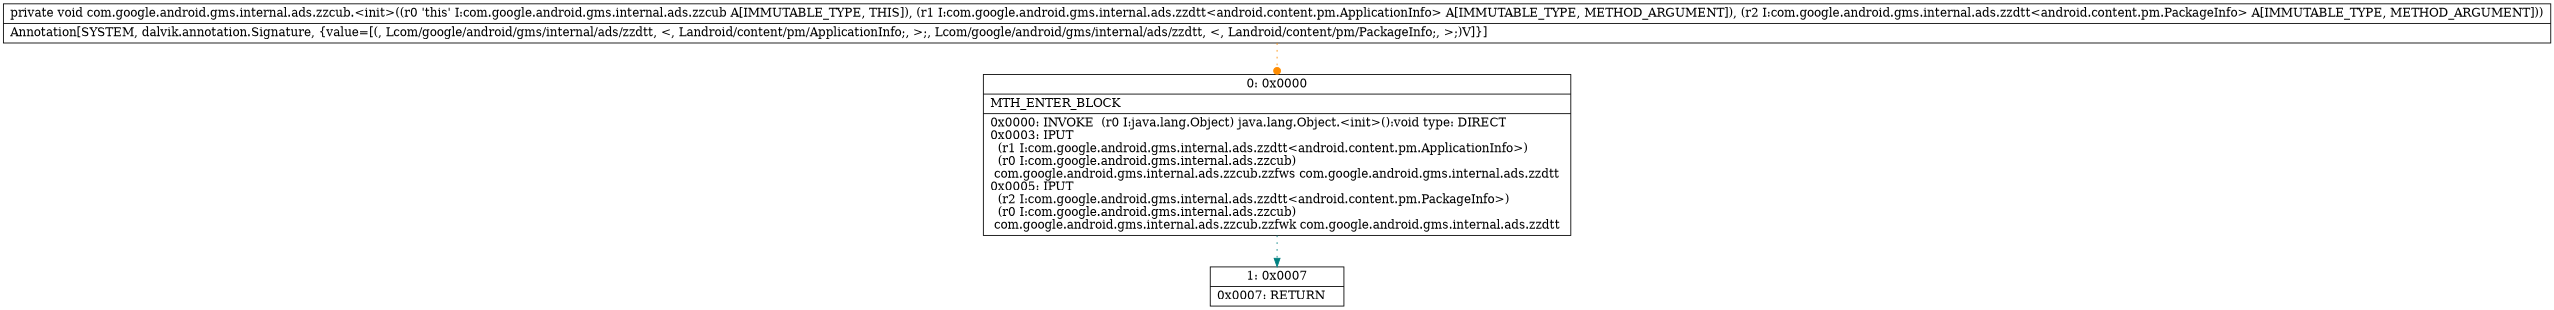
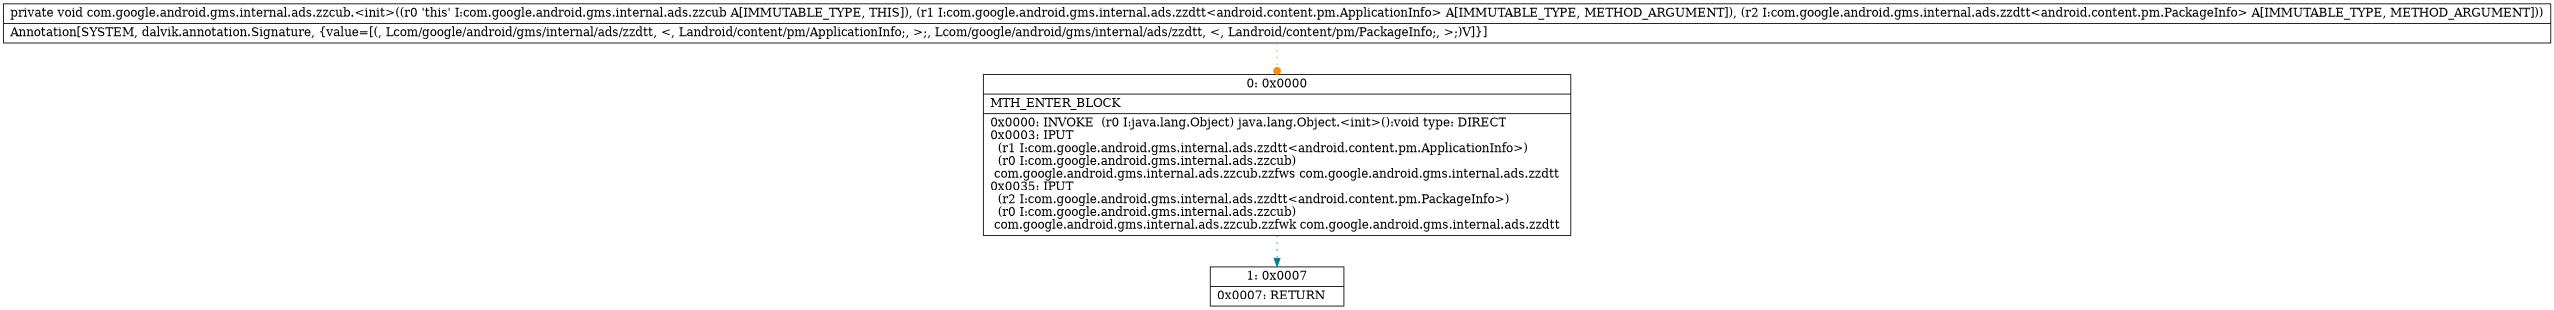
(1036, 187) -> (1036, 187)
